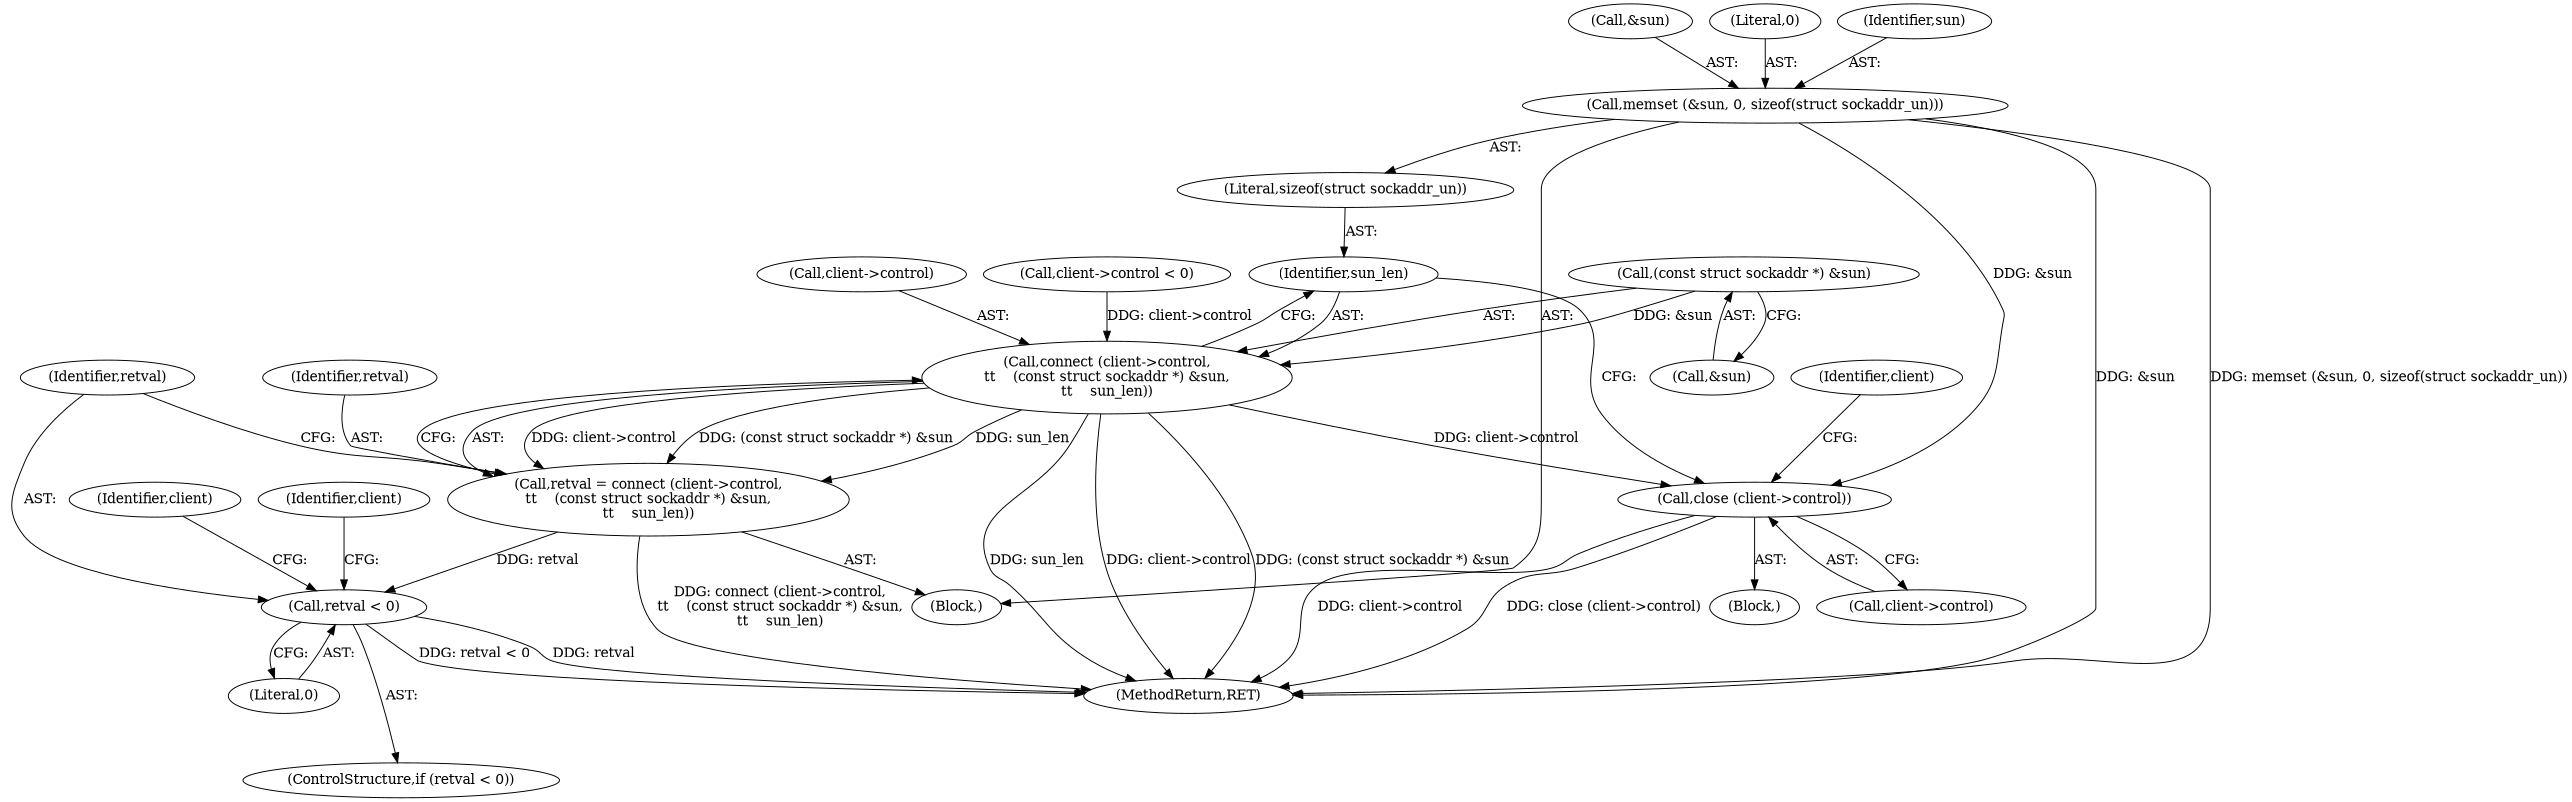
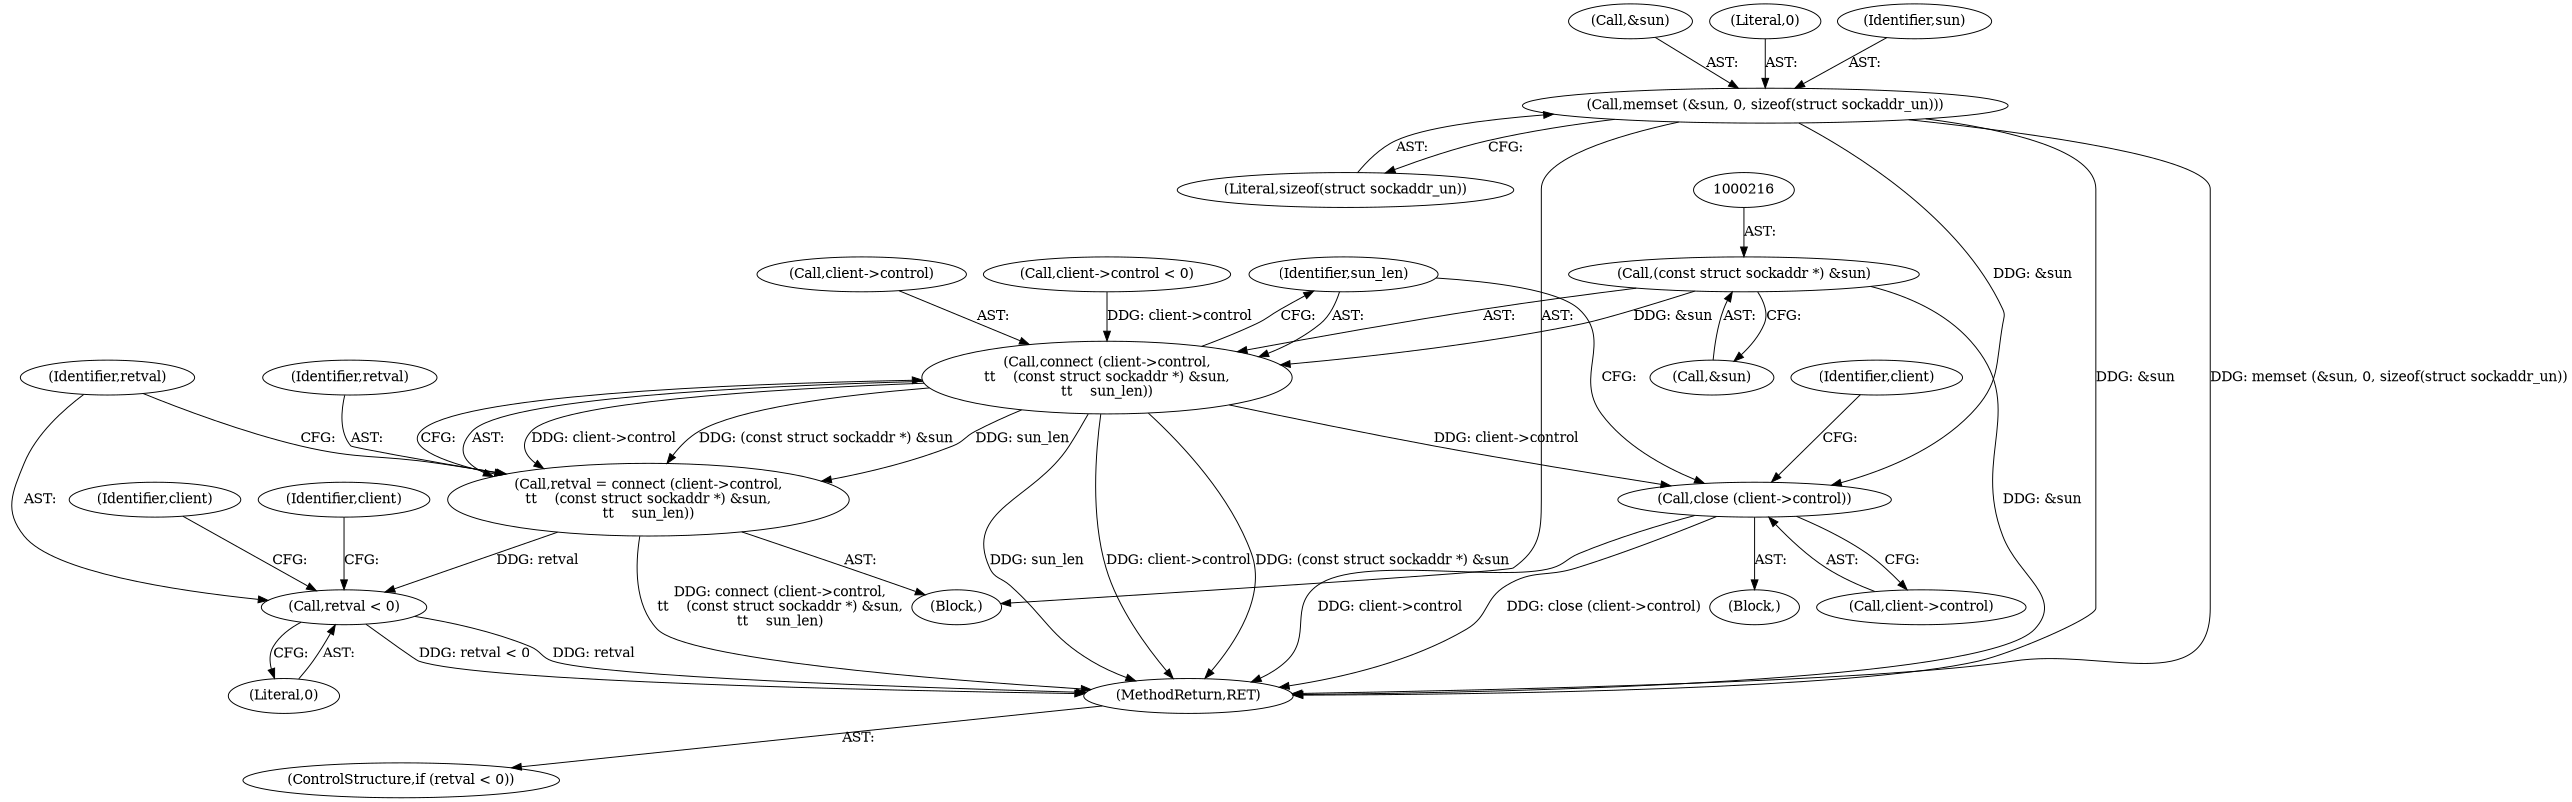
(1508, 148) -> (1508, 148)
none -> (1744, 190)
(1345, 227) -> (1444, 127)
none -> (1885, 667)
(378, 688) -> (812, 736)
